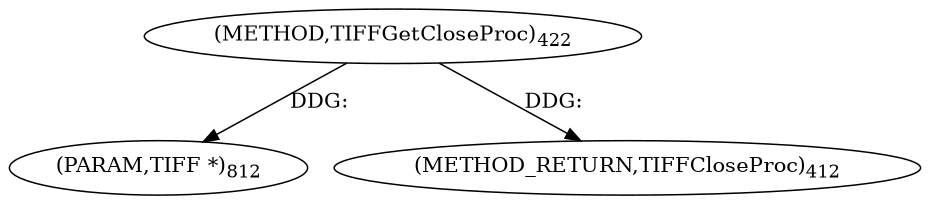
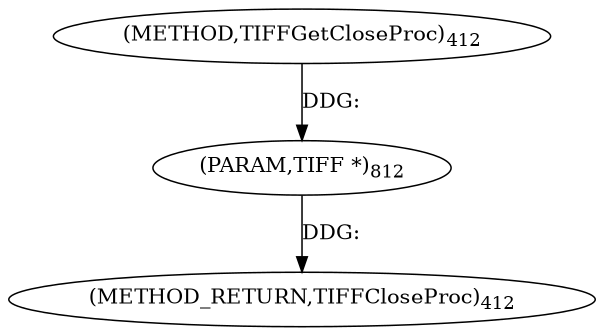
(555, 34) -> (464, 34)
(503, 98) -> (302, 226)
